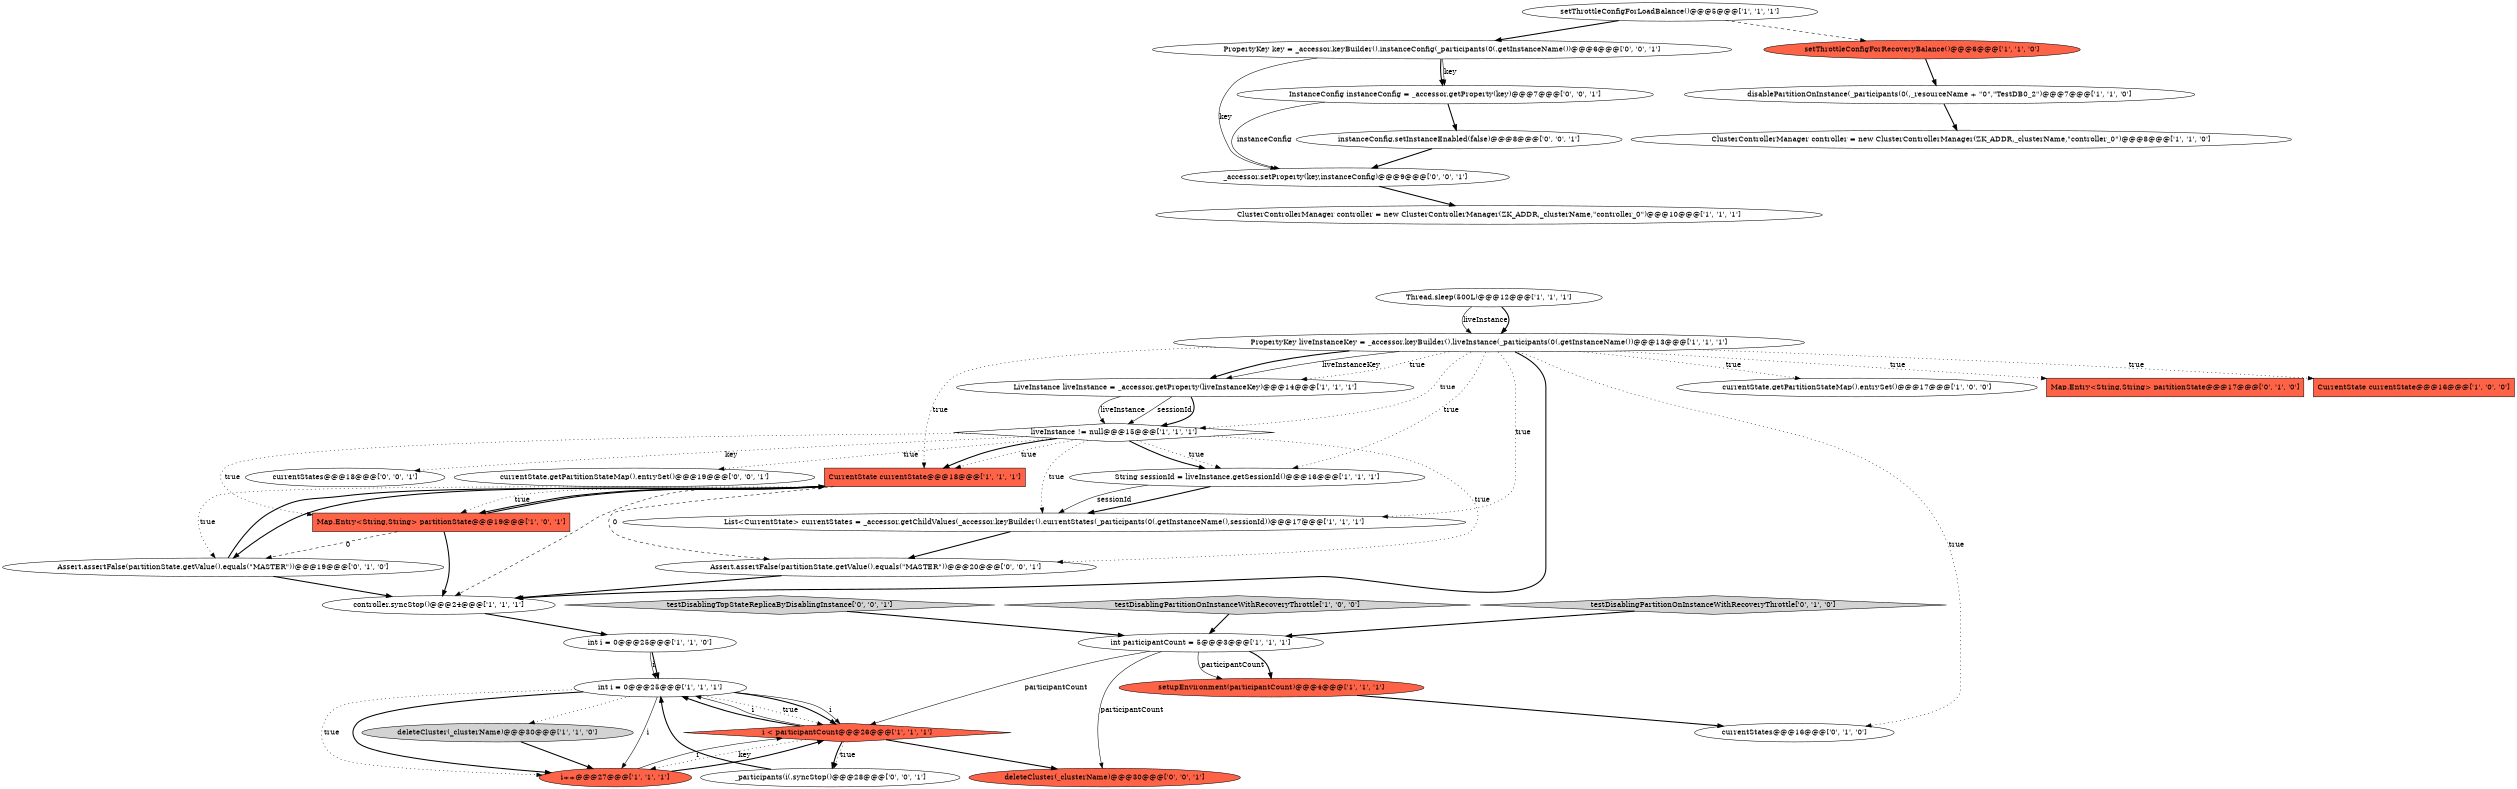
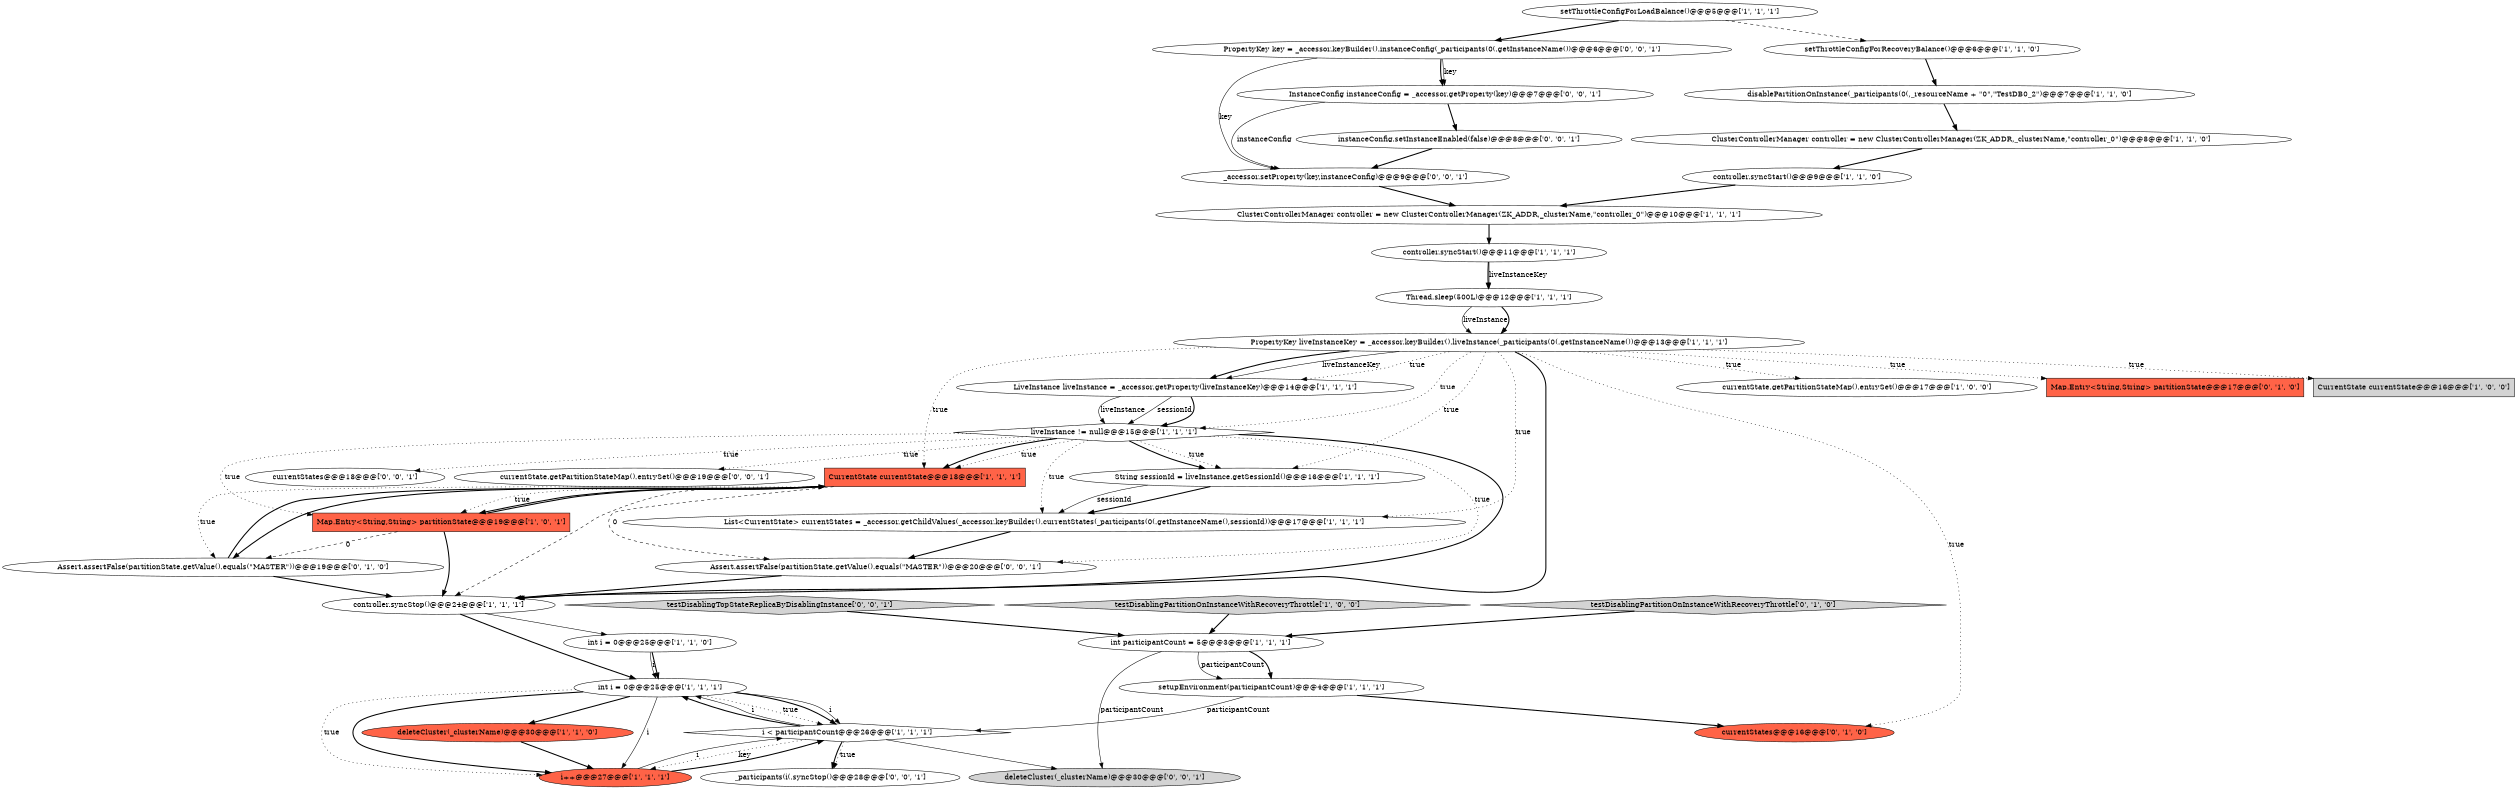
(1922, 50) -> (1922, 50)
none -> (1797, 177)
none -> (1489, 253)
(2414, 388) -> (2414, 388)
(731, 455) -> (731, 455)
none -> (1198, 578)
(543, 624) -> (543, 624)
(1011, 683) -> (1113, 721)
(1272, 688) -> (1272, 688)
(582, 709) -> (582, 709)
(498, 733) -> (498, 733)
(847, 733) -> (847, 733)
(1794, 733) -> (1794, 733)
(702, 754) -> (545, 647)
(969, 754) -> (969, 754)
(1105, 778) -> (1105, 778)
